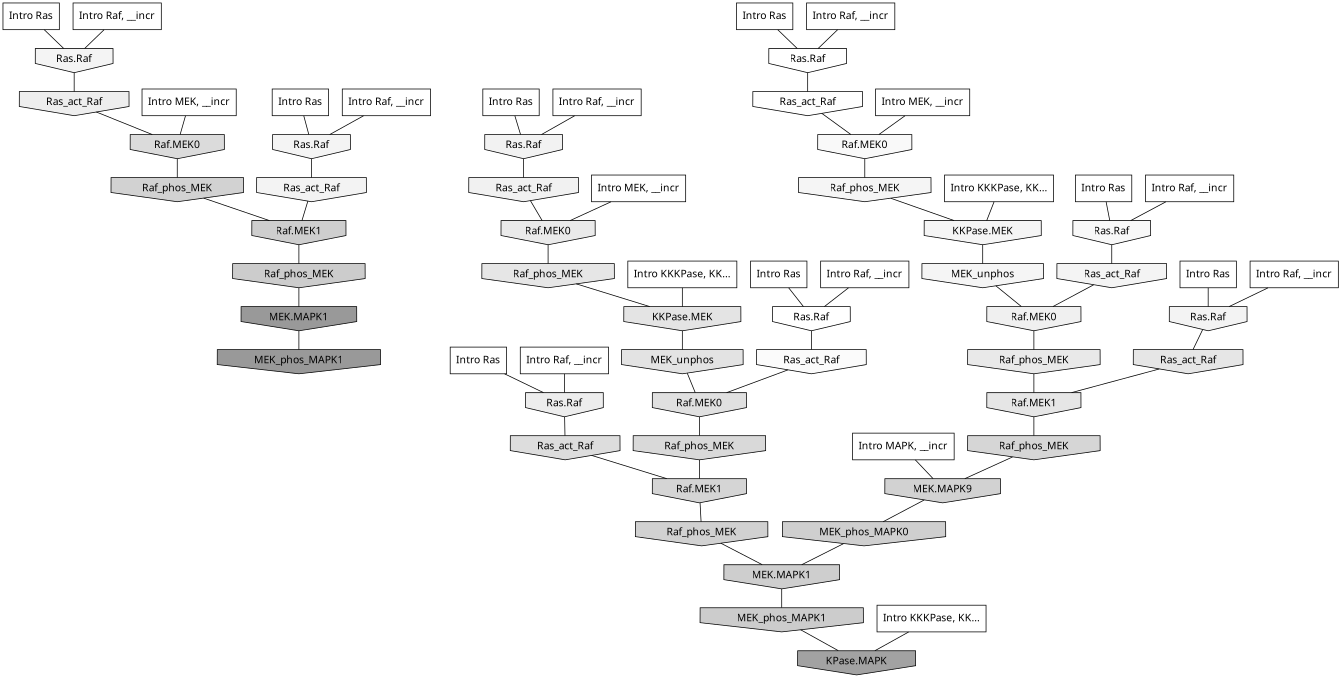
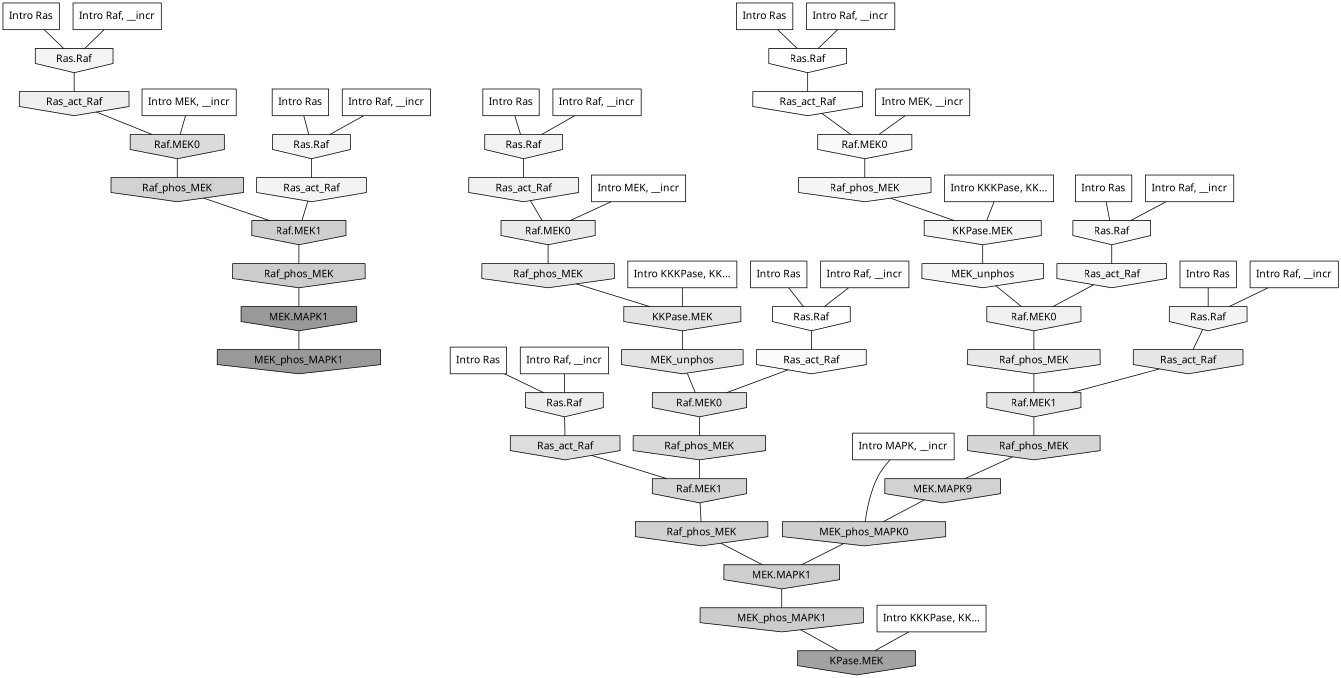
(924, 469) -> (873, 489)
(857, 662) -> (857, 662)
